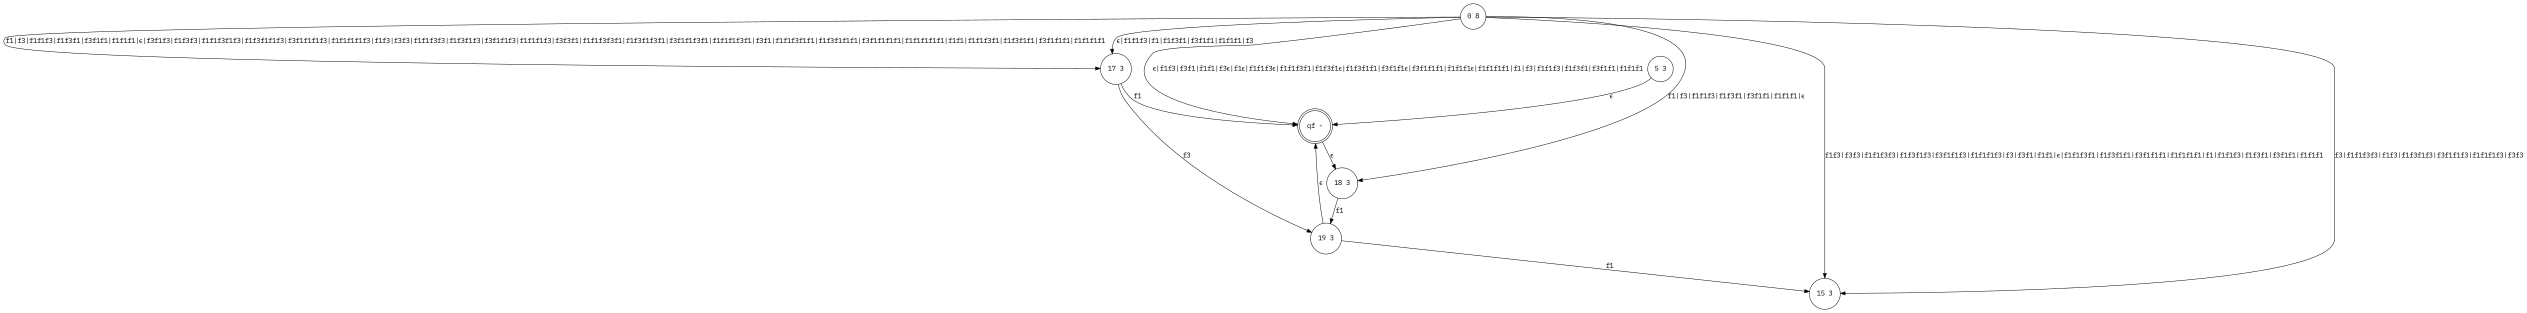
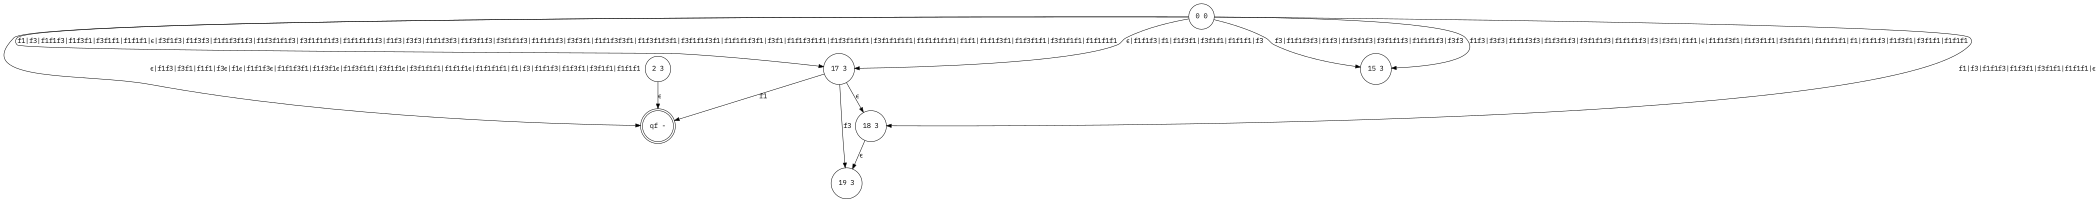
(1473, 17) -> (1202, 17)
(1660, 69) -> (658, 69)
(1328, 153) -> (854, 95)
(1318, 186) -> none
(1340, 211) -> (861, 156)
(1573, 266) -> none
